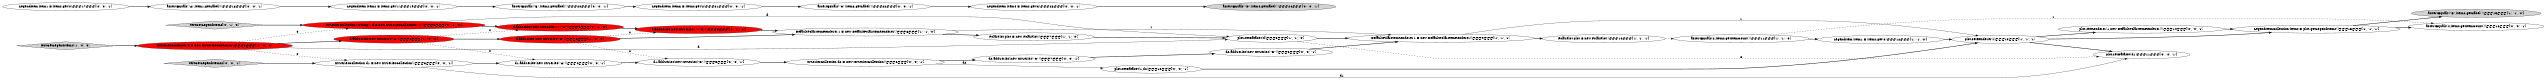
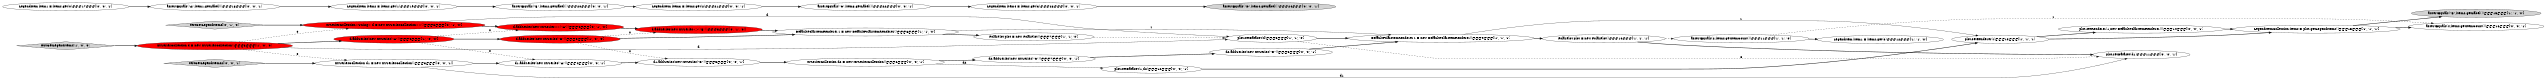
(1158, 38) -> (1158, 38)
(1946, 39) -> none
(2070, 47) -> (1864, 52)
